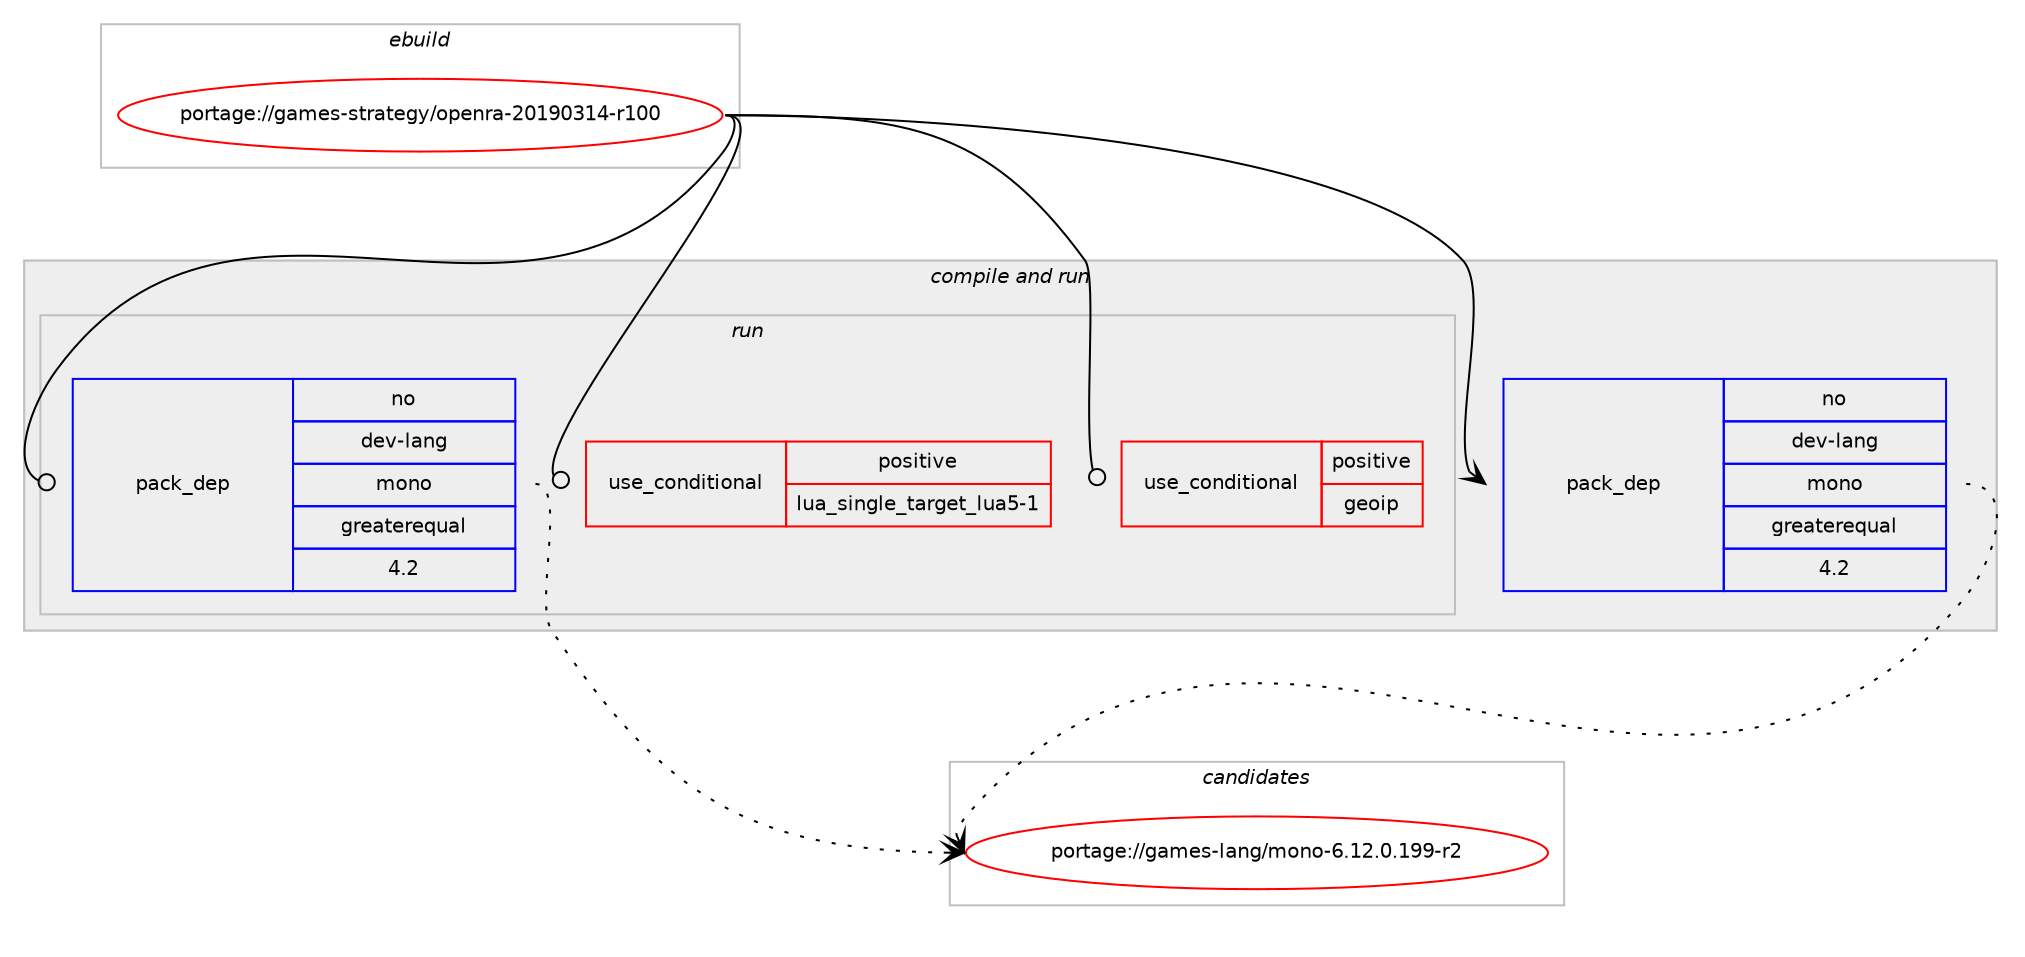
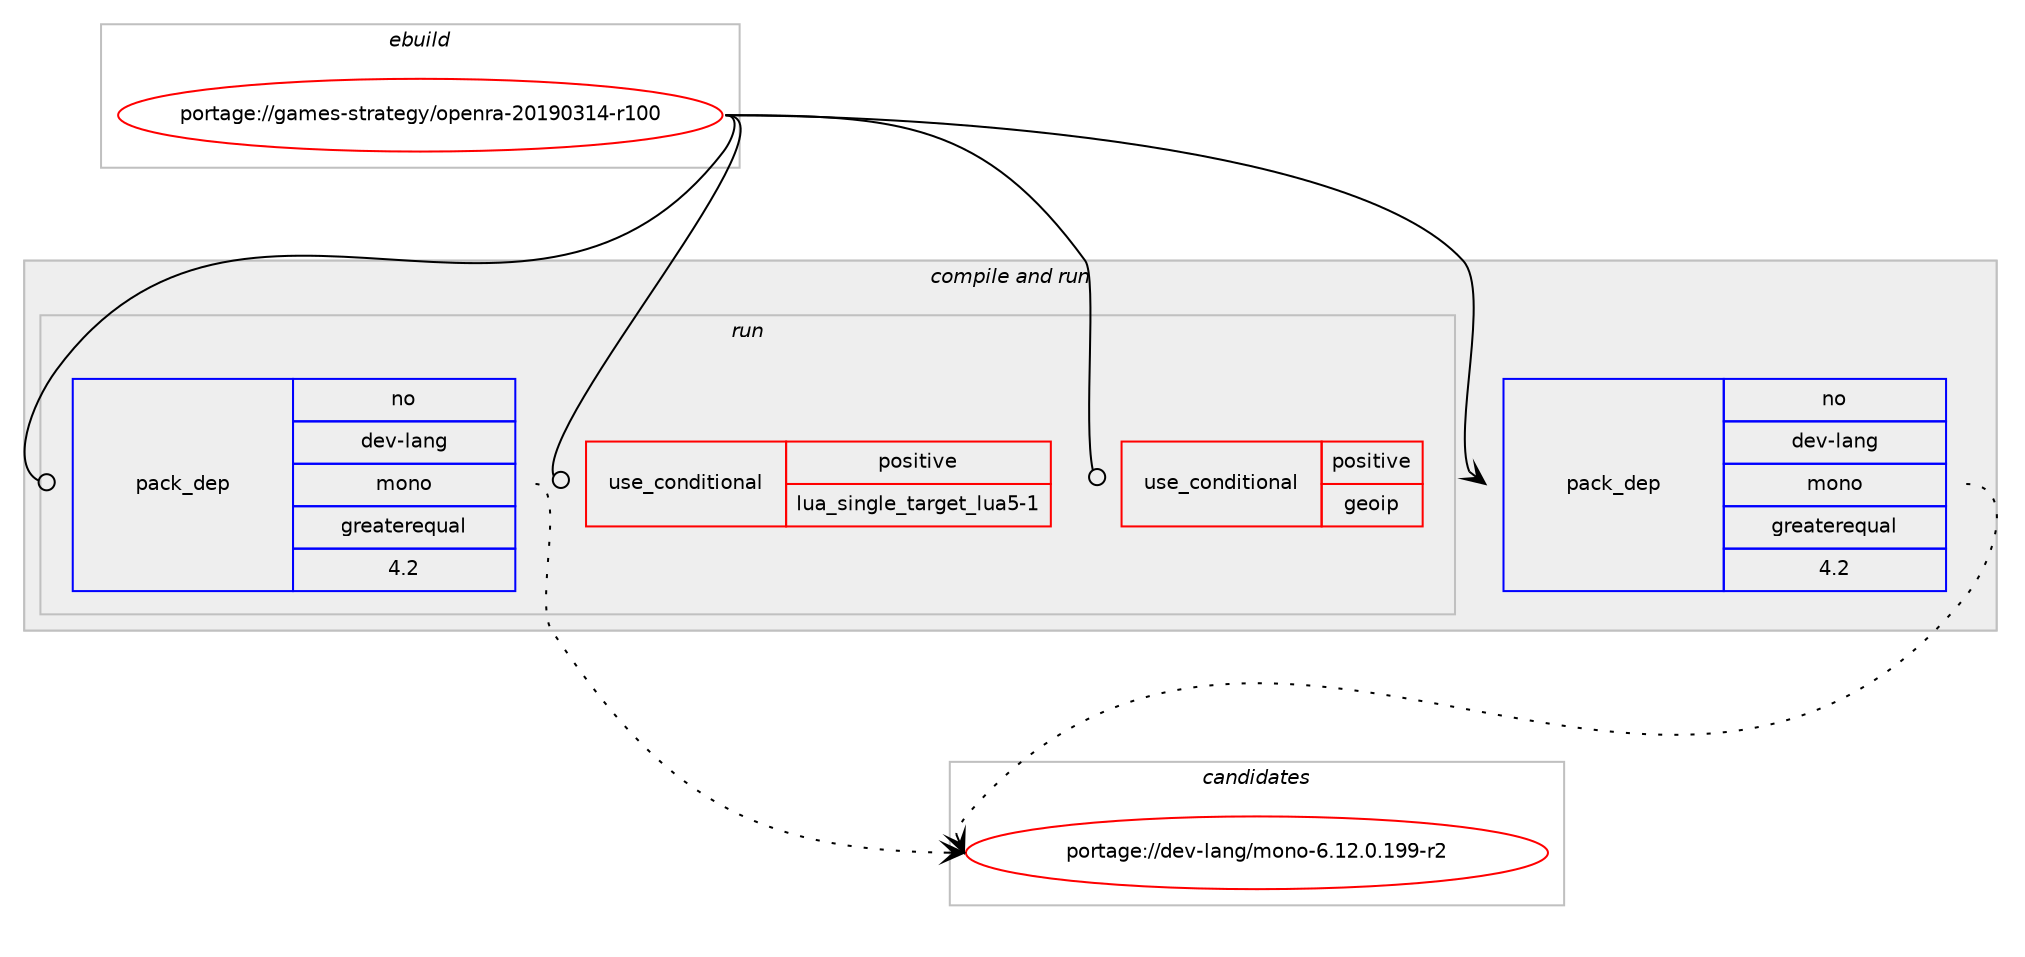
(1257, 853) -> (1257, 853)
